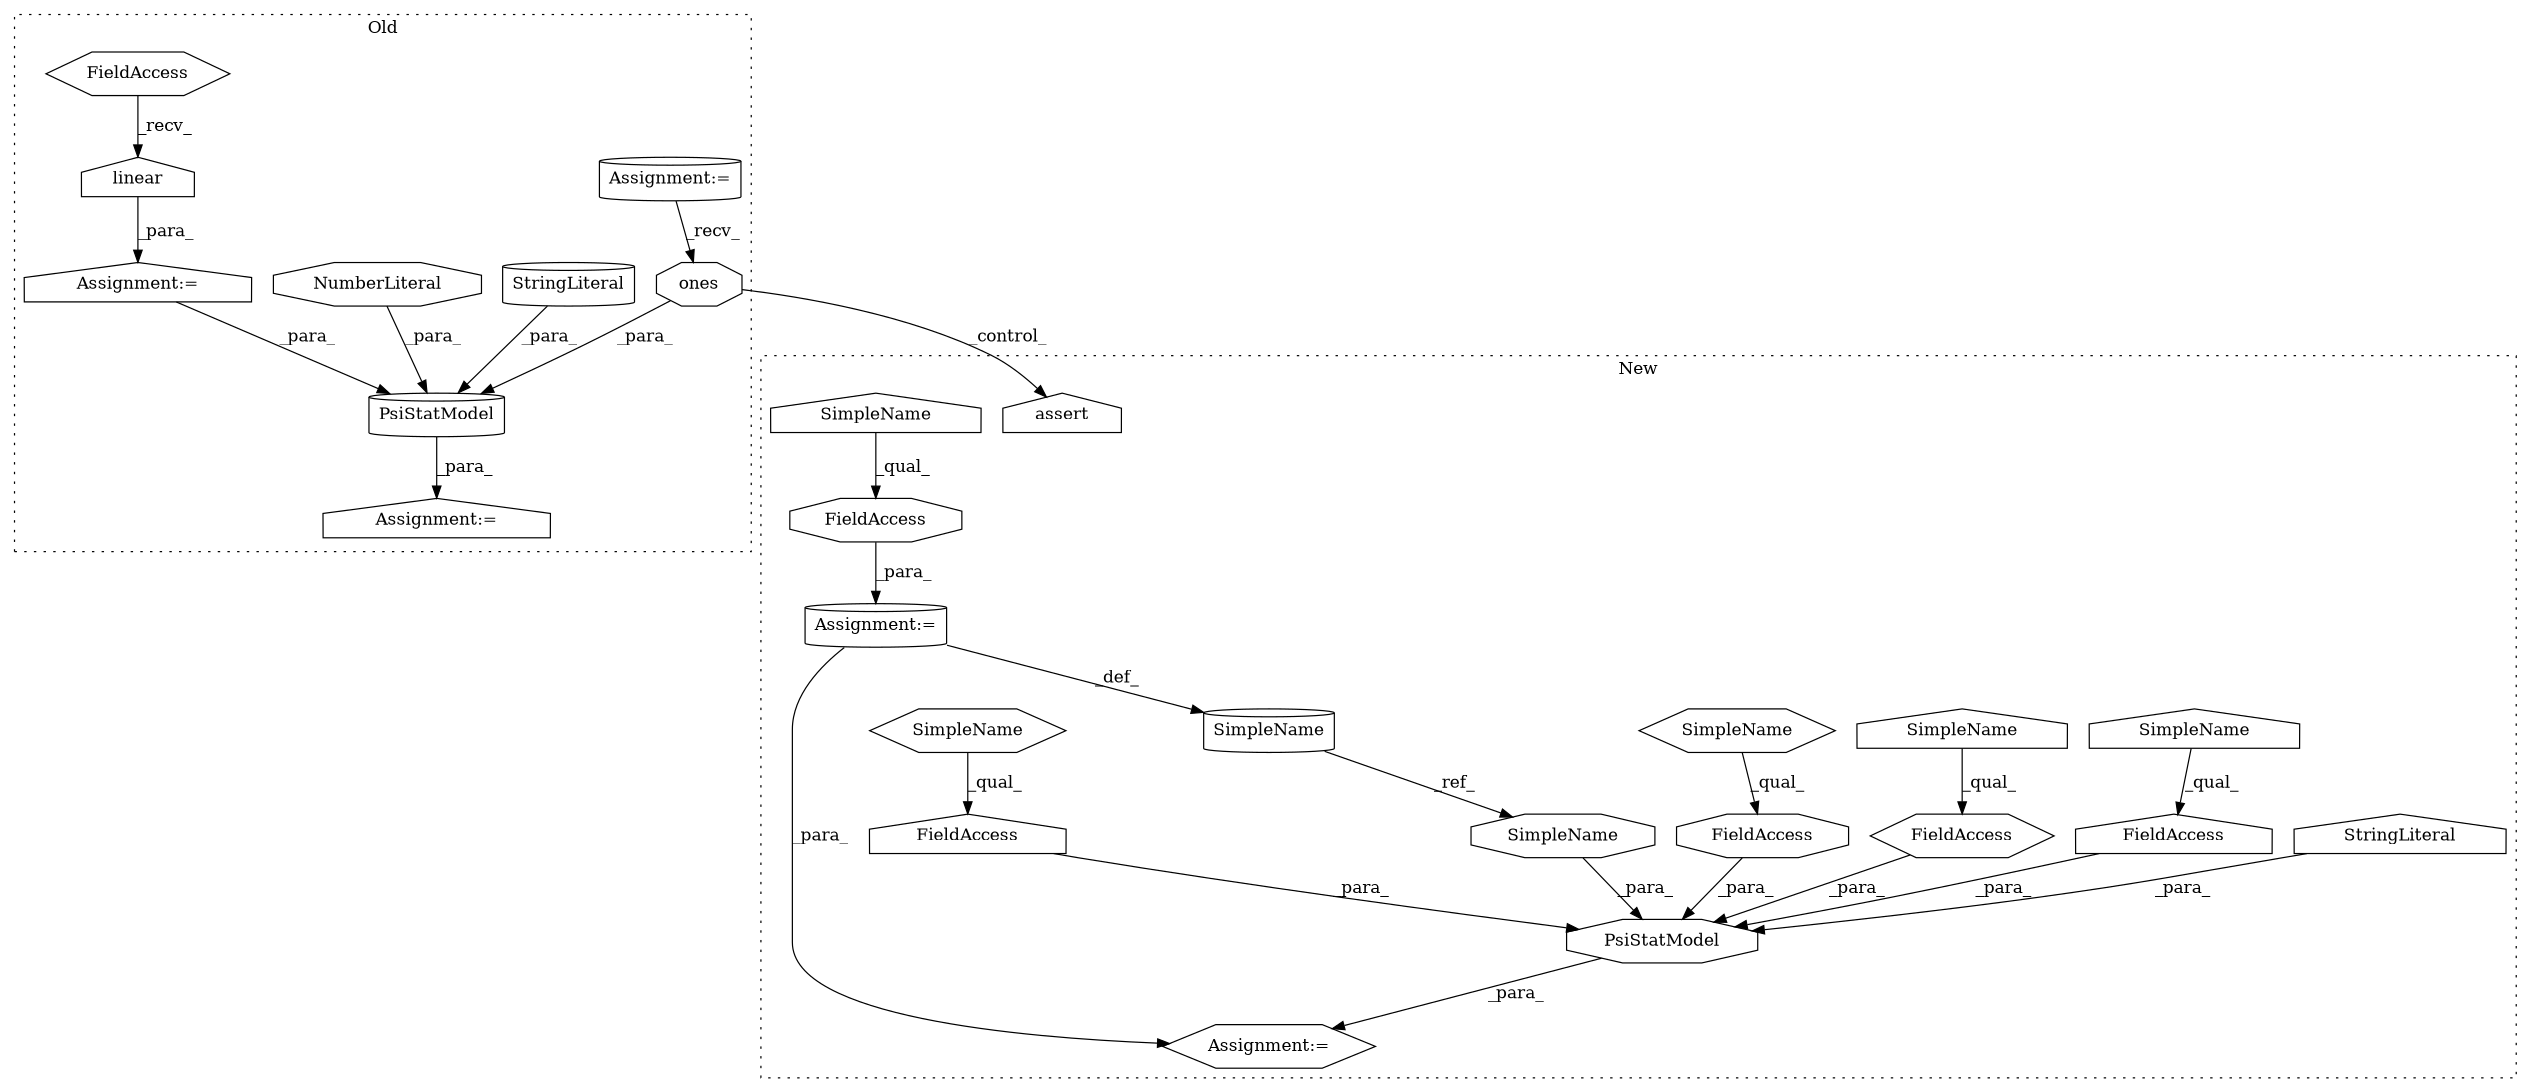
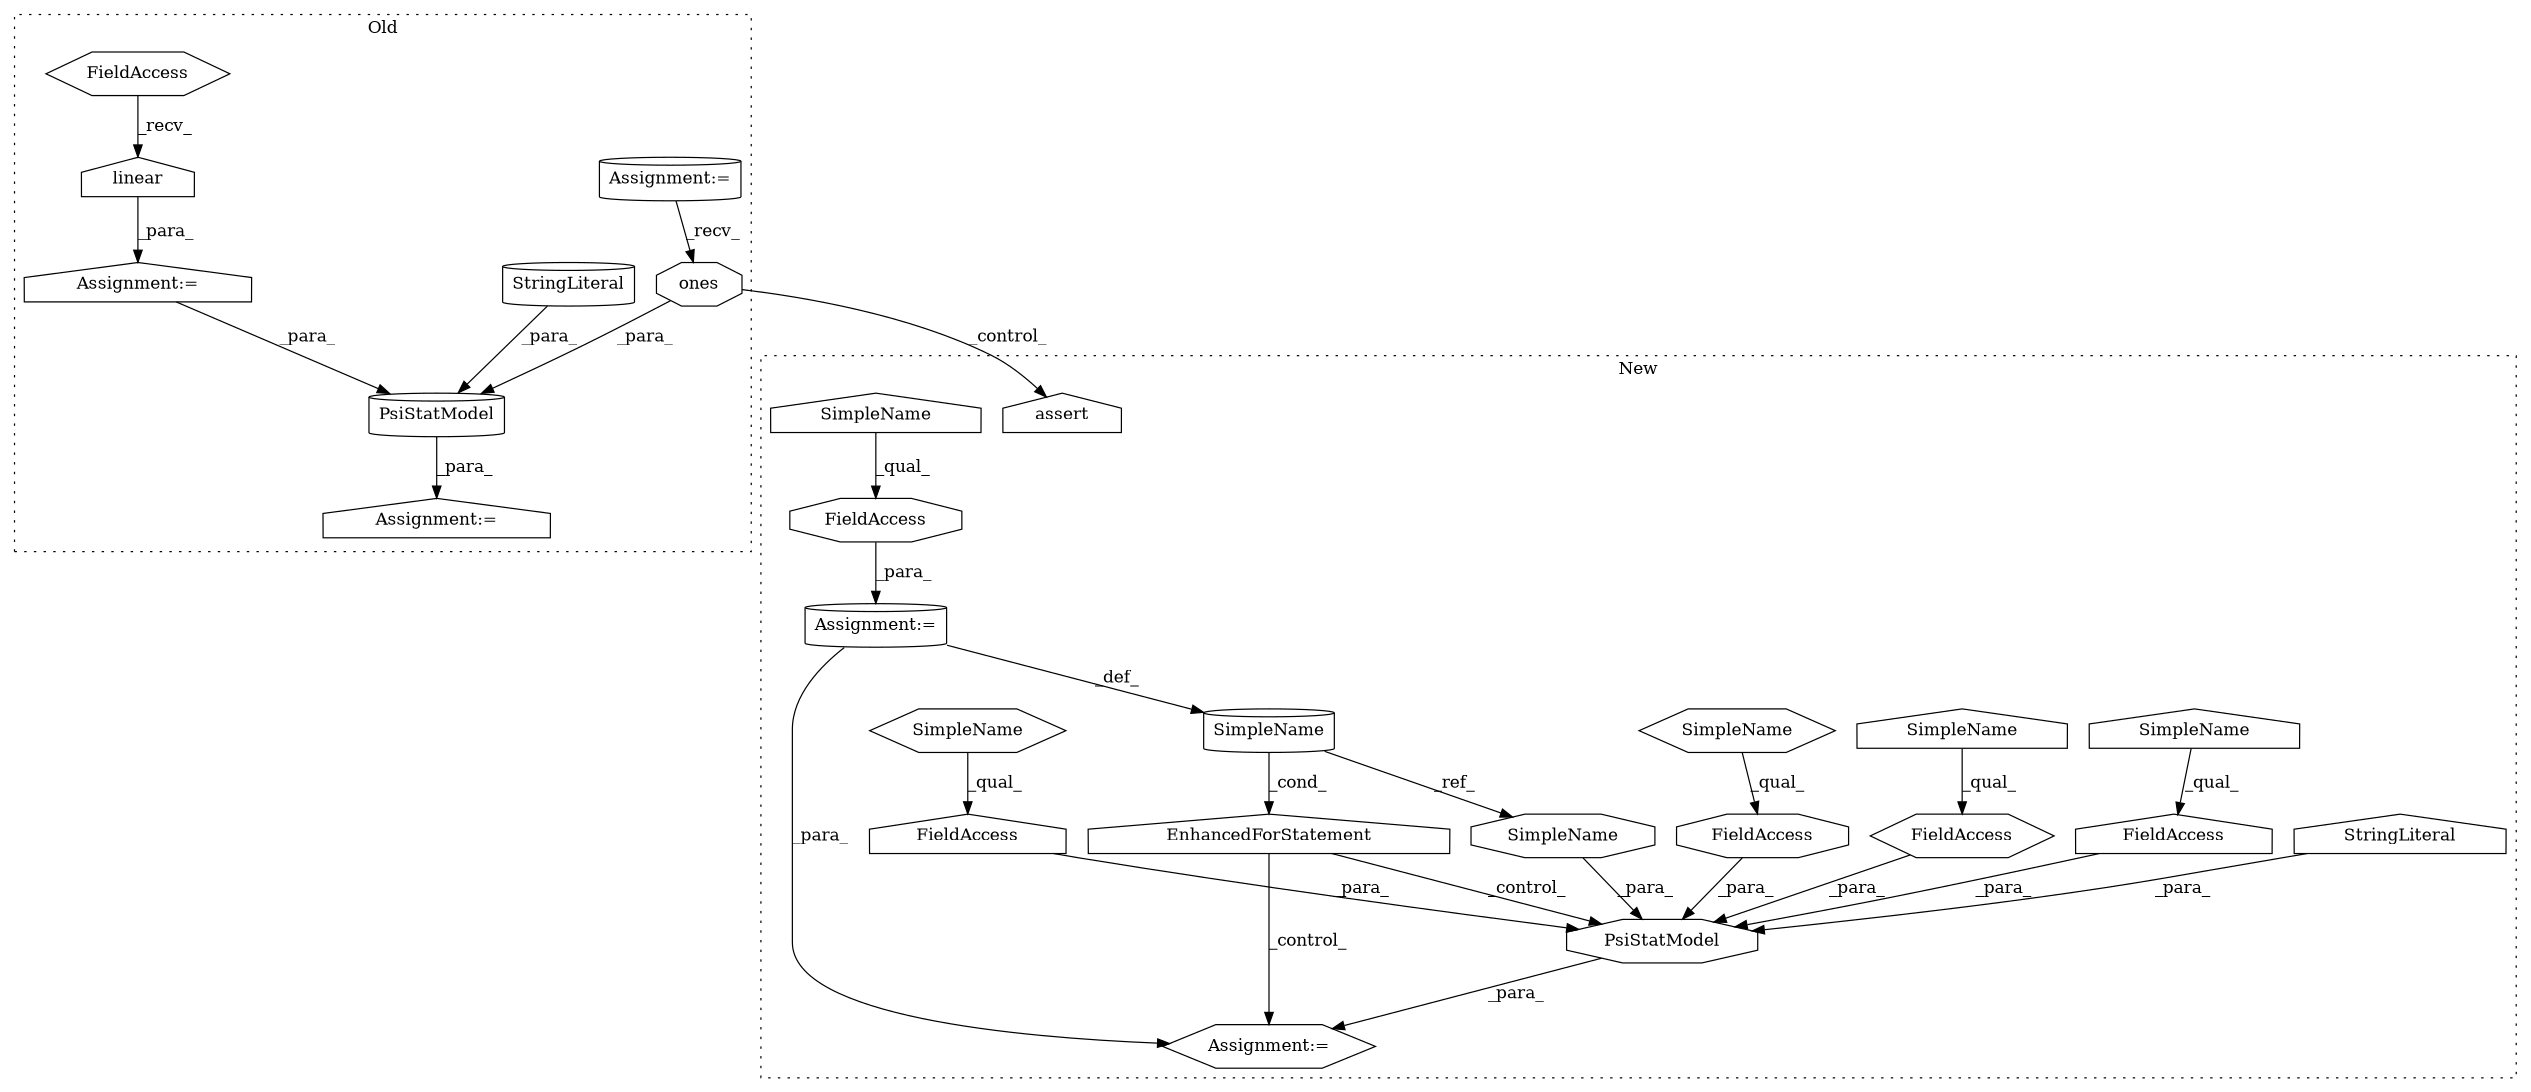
(377, 284) -> none
none -> (1269, 836)
